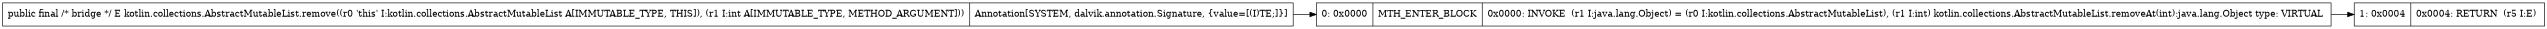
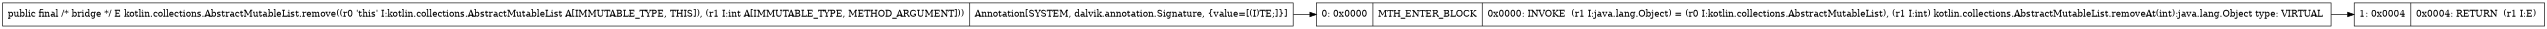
(2478, 14) -> (2478, 14)
